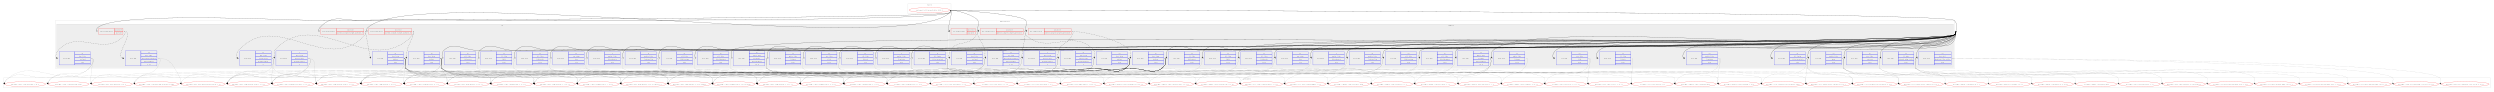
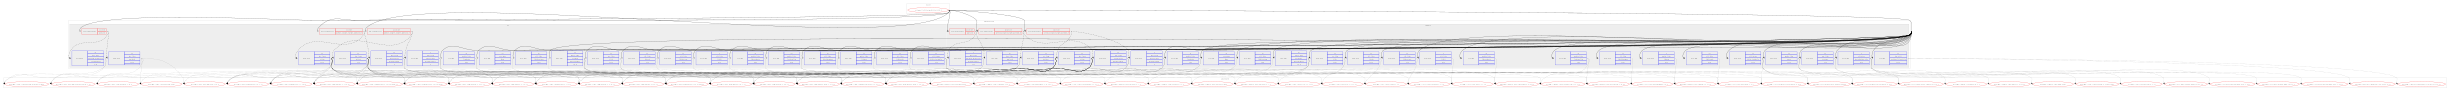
(1966, 84) -> none
